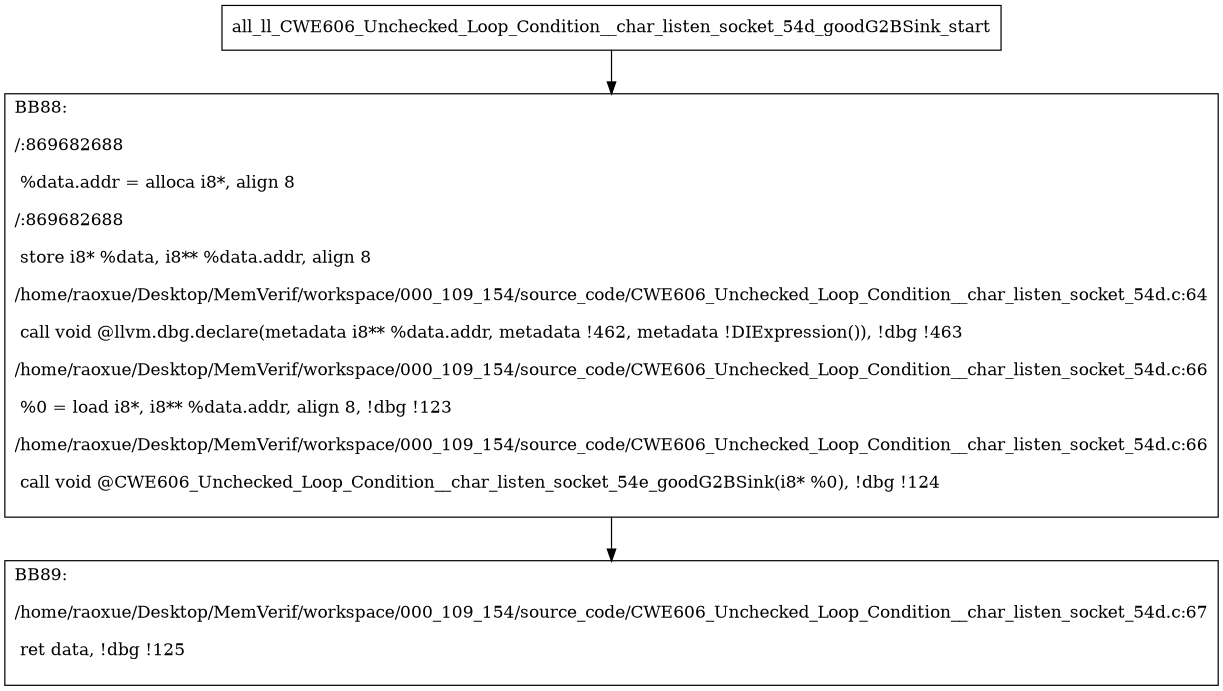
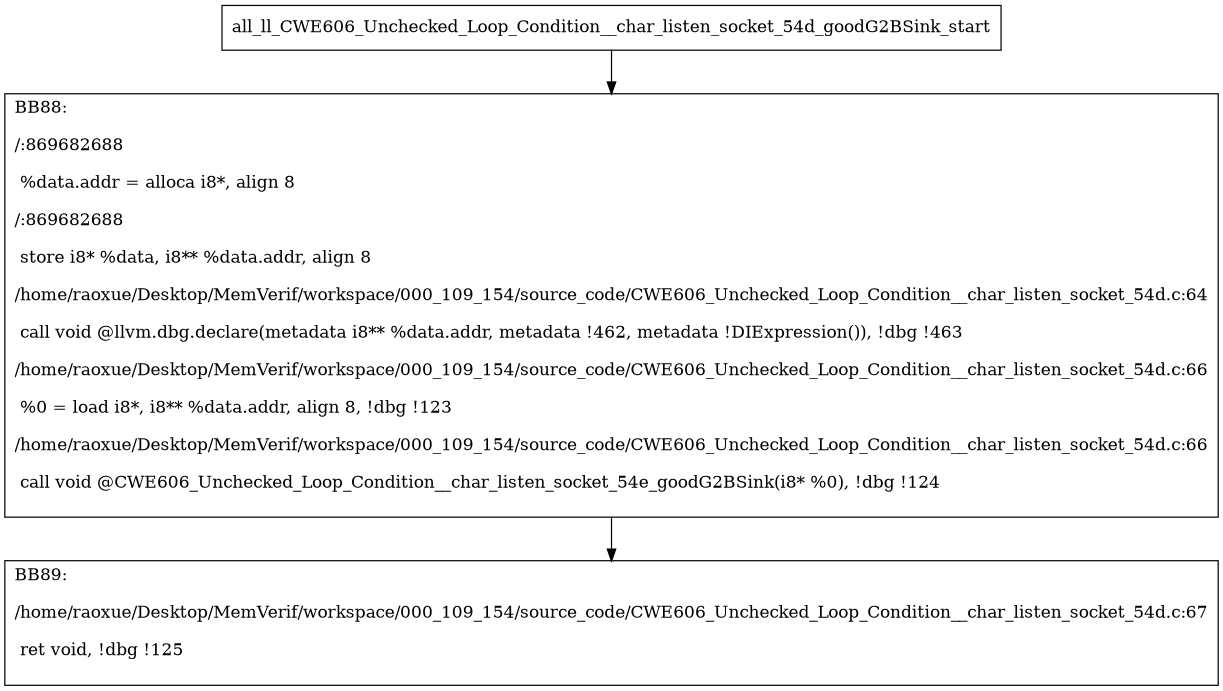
(100, 650) -> (99, 650)
